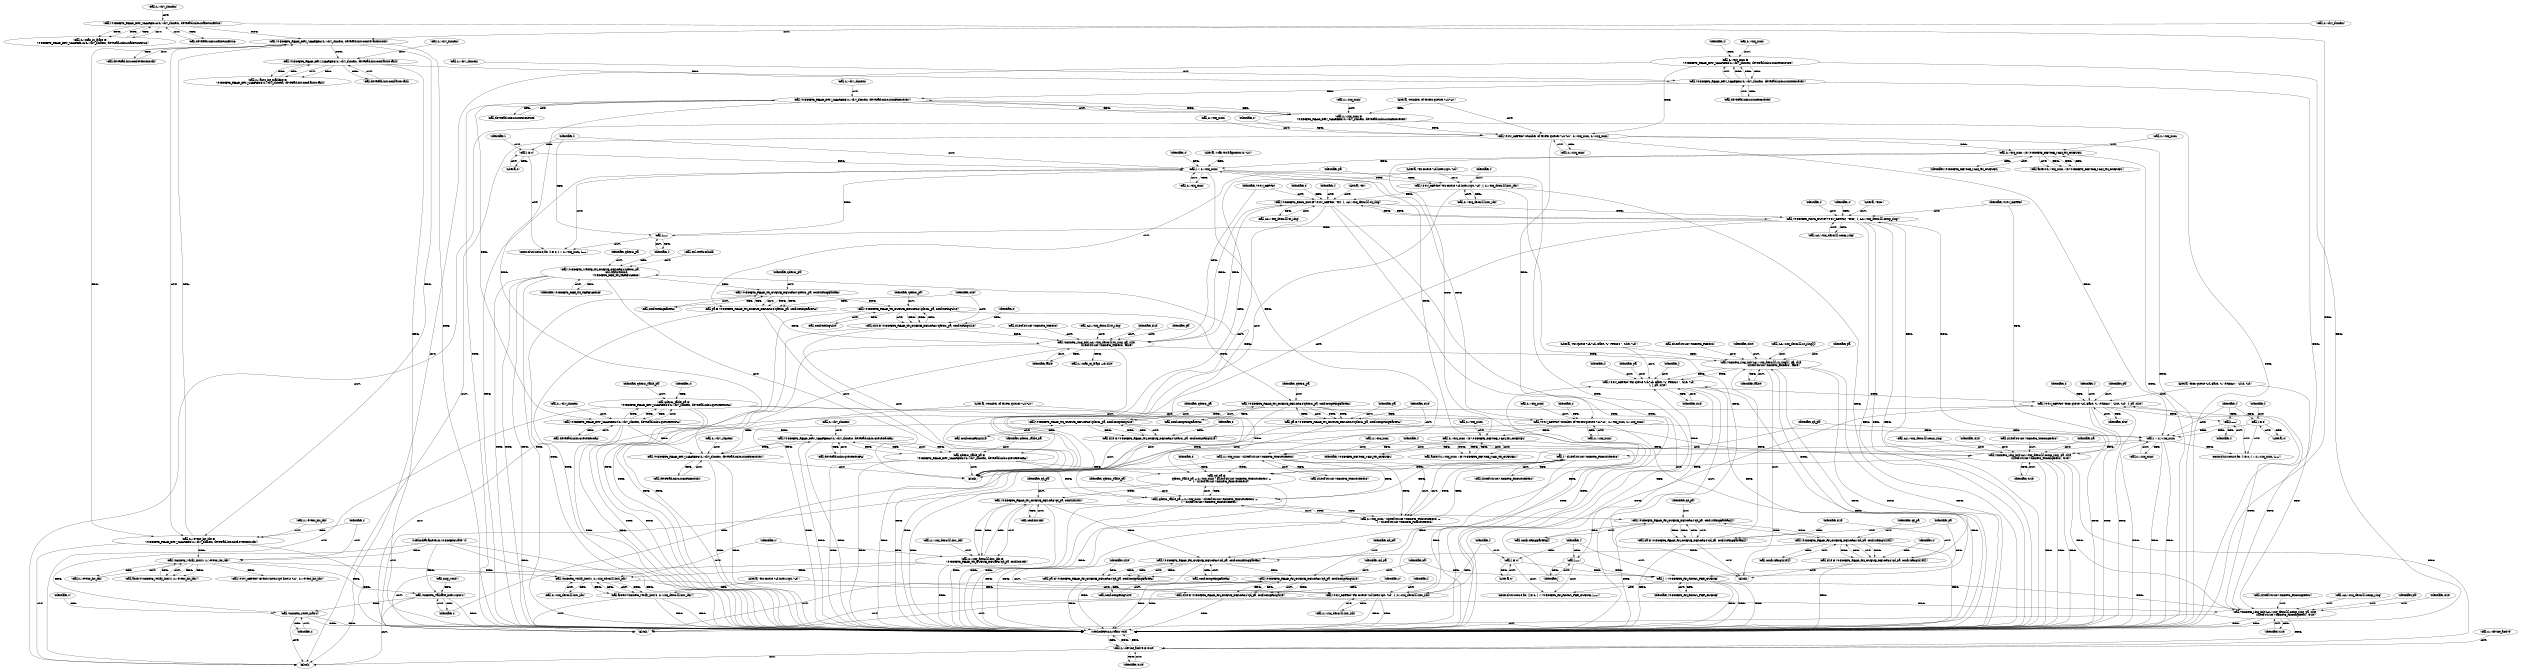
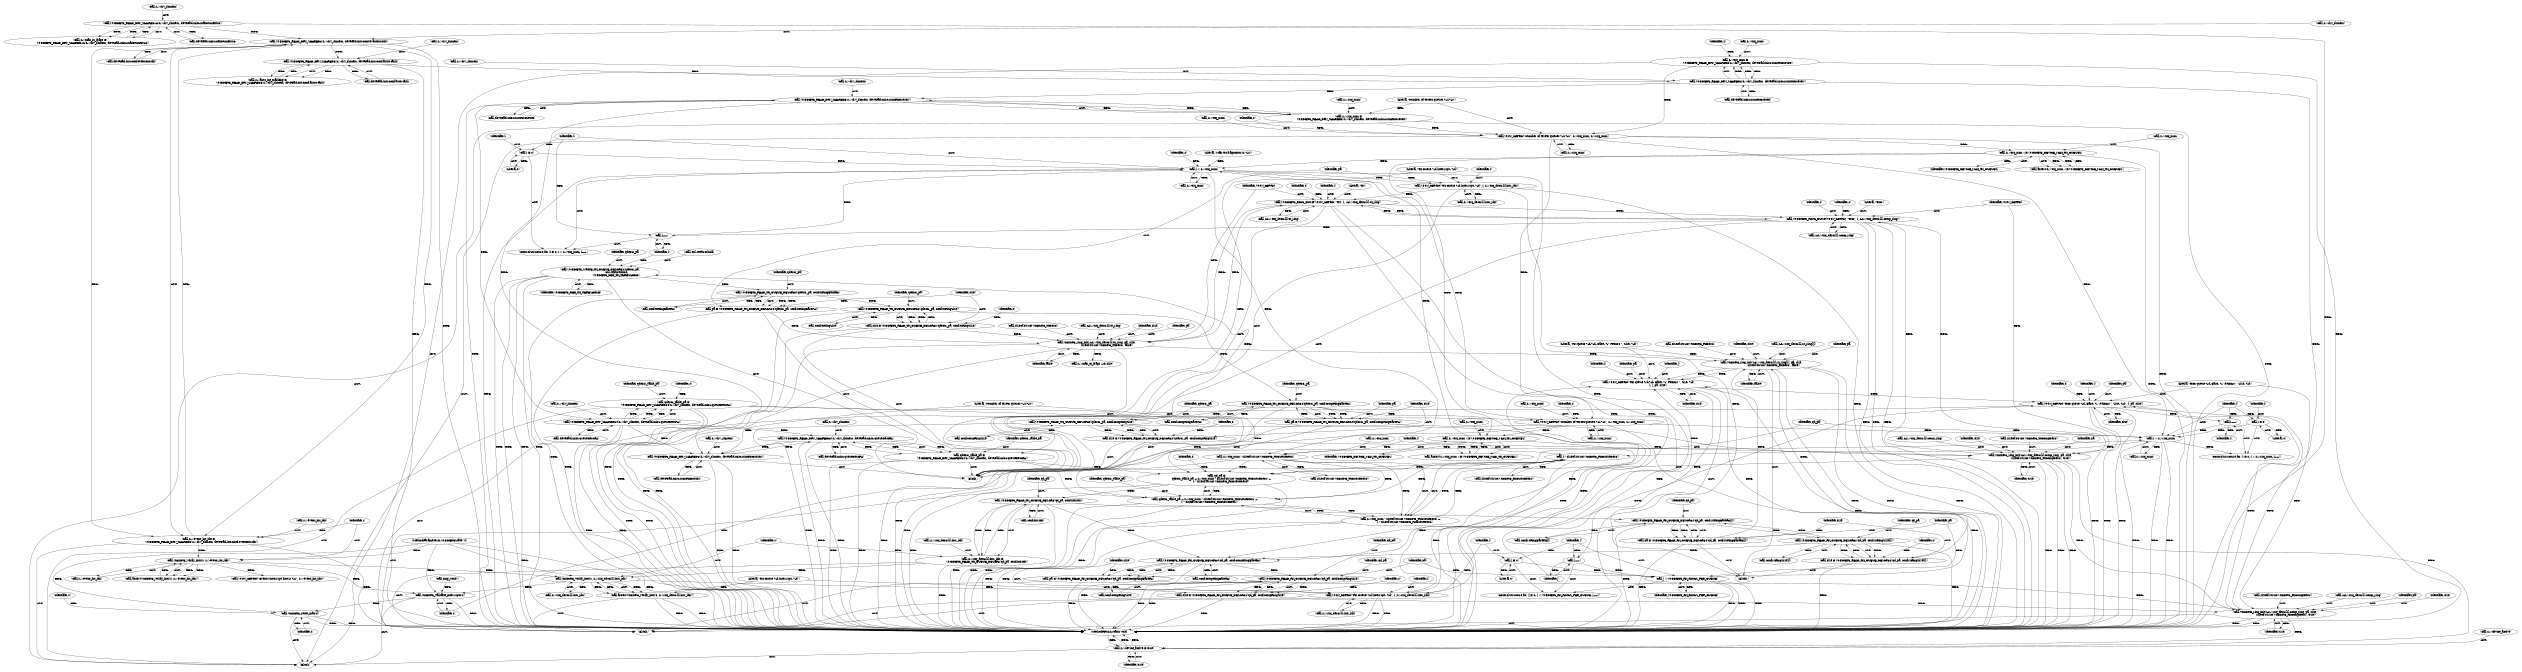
none -> (515, 587)
